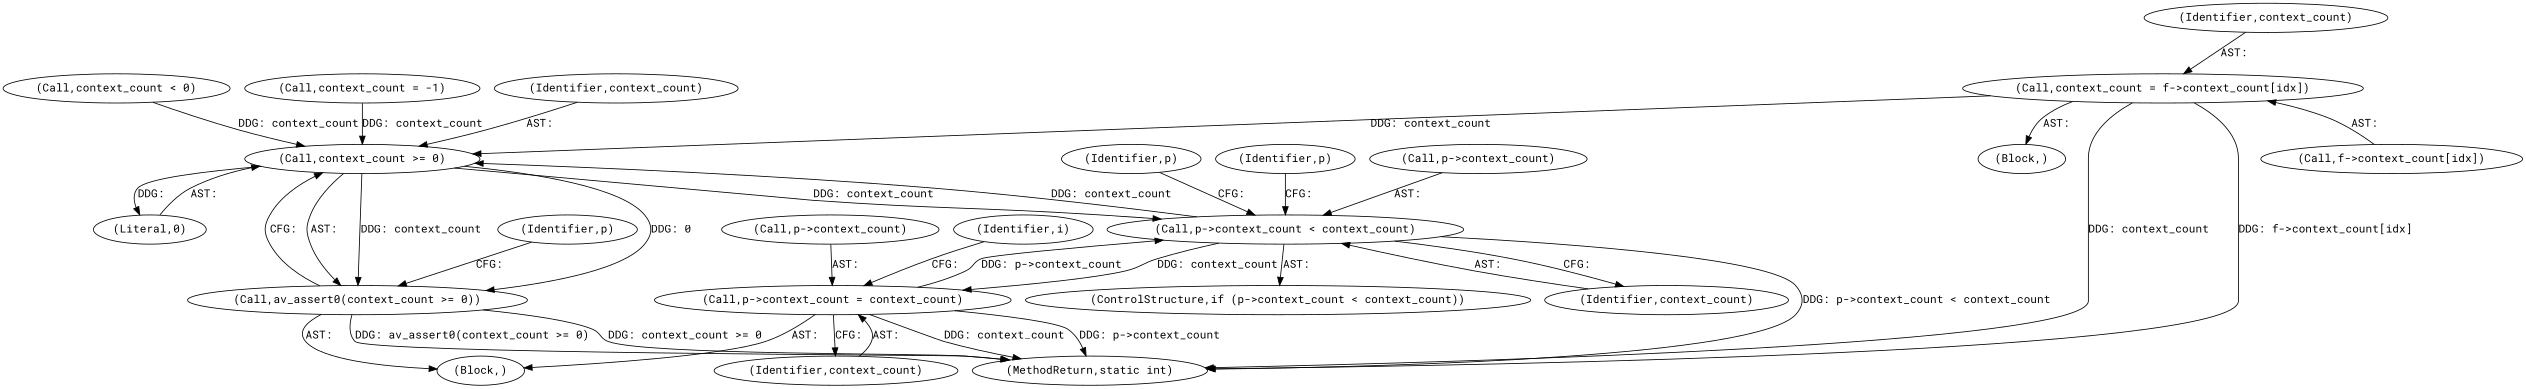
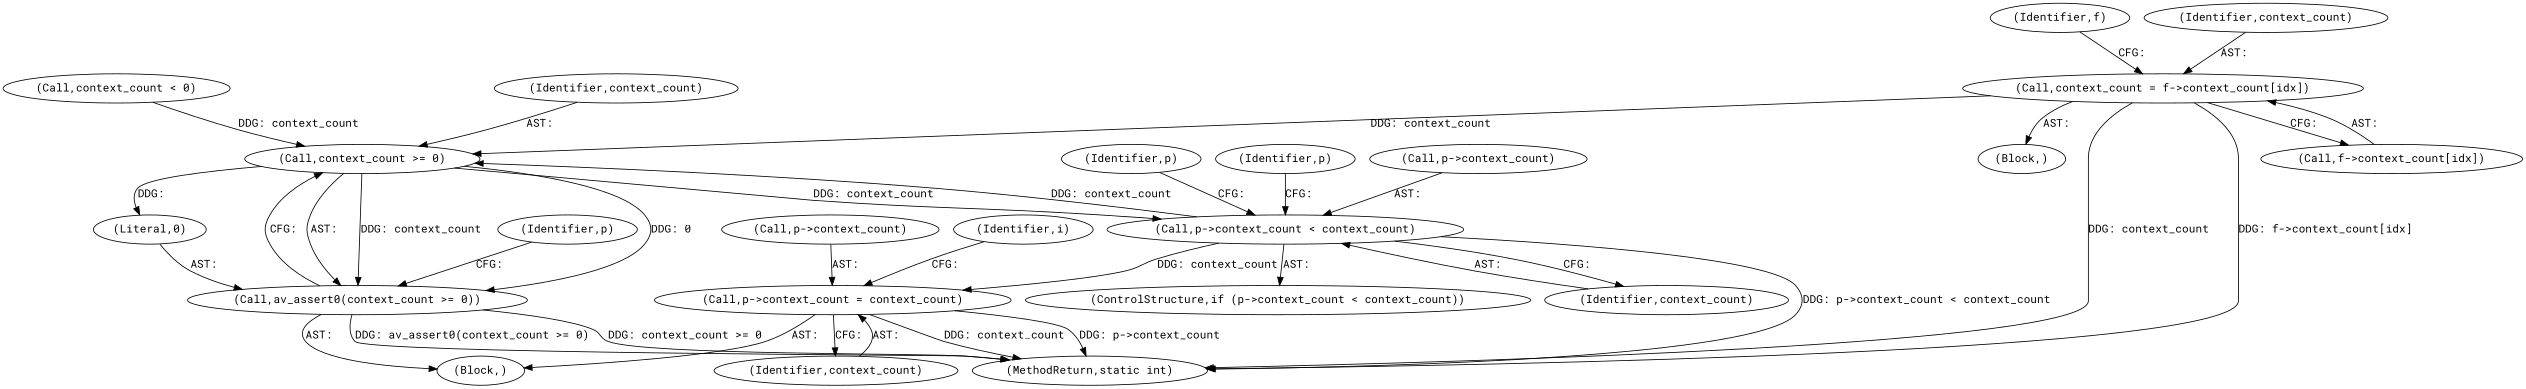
none -> (2060, 18)
(362, 88) -> none
none -> (2274, 123)
(201, 183) -> (193, 272)
(1033, 252) -> none
